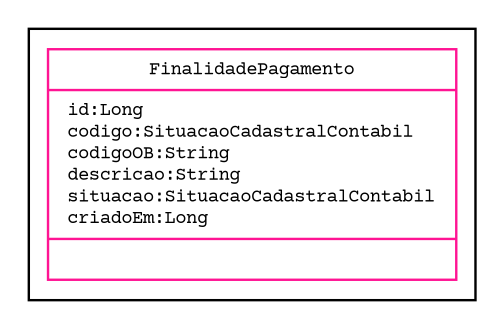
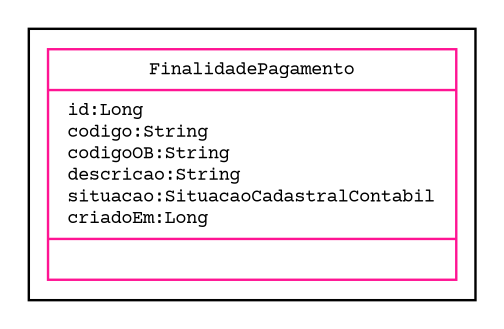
(241, 131) -> (138, 131)
